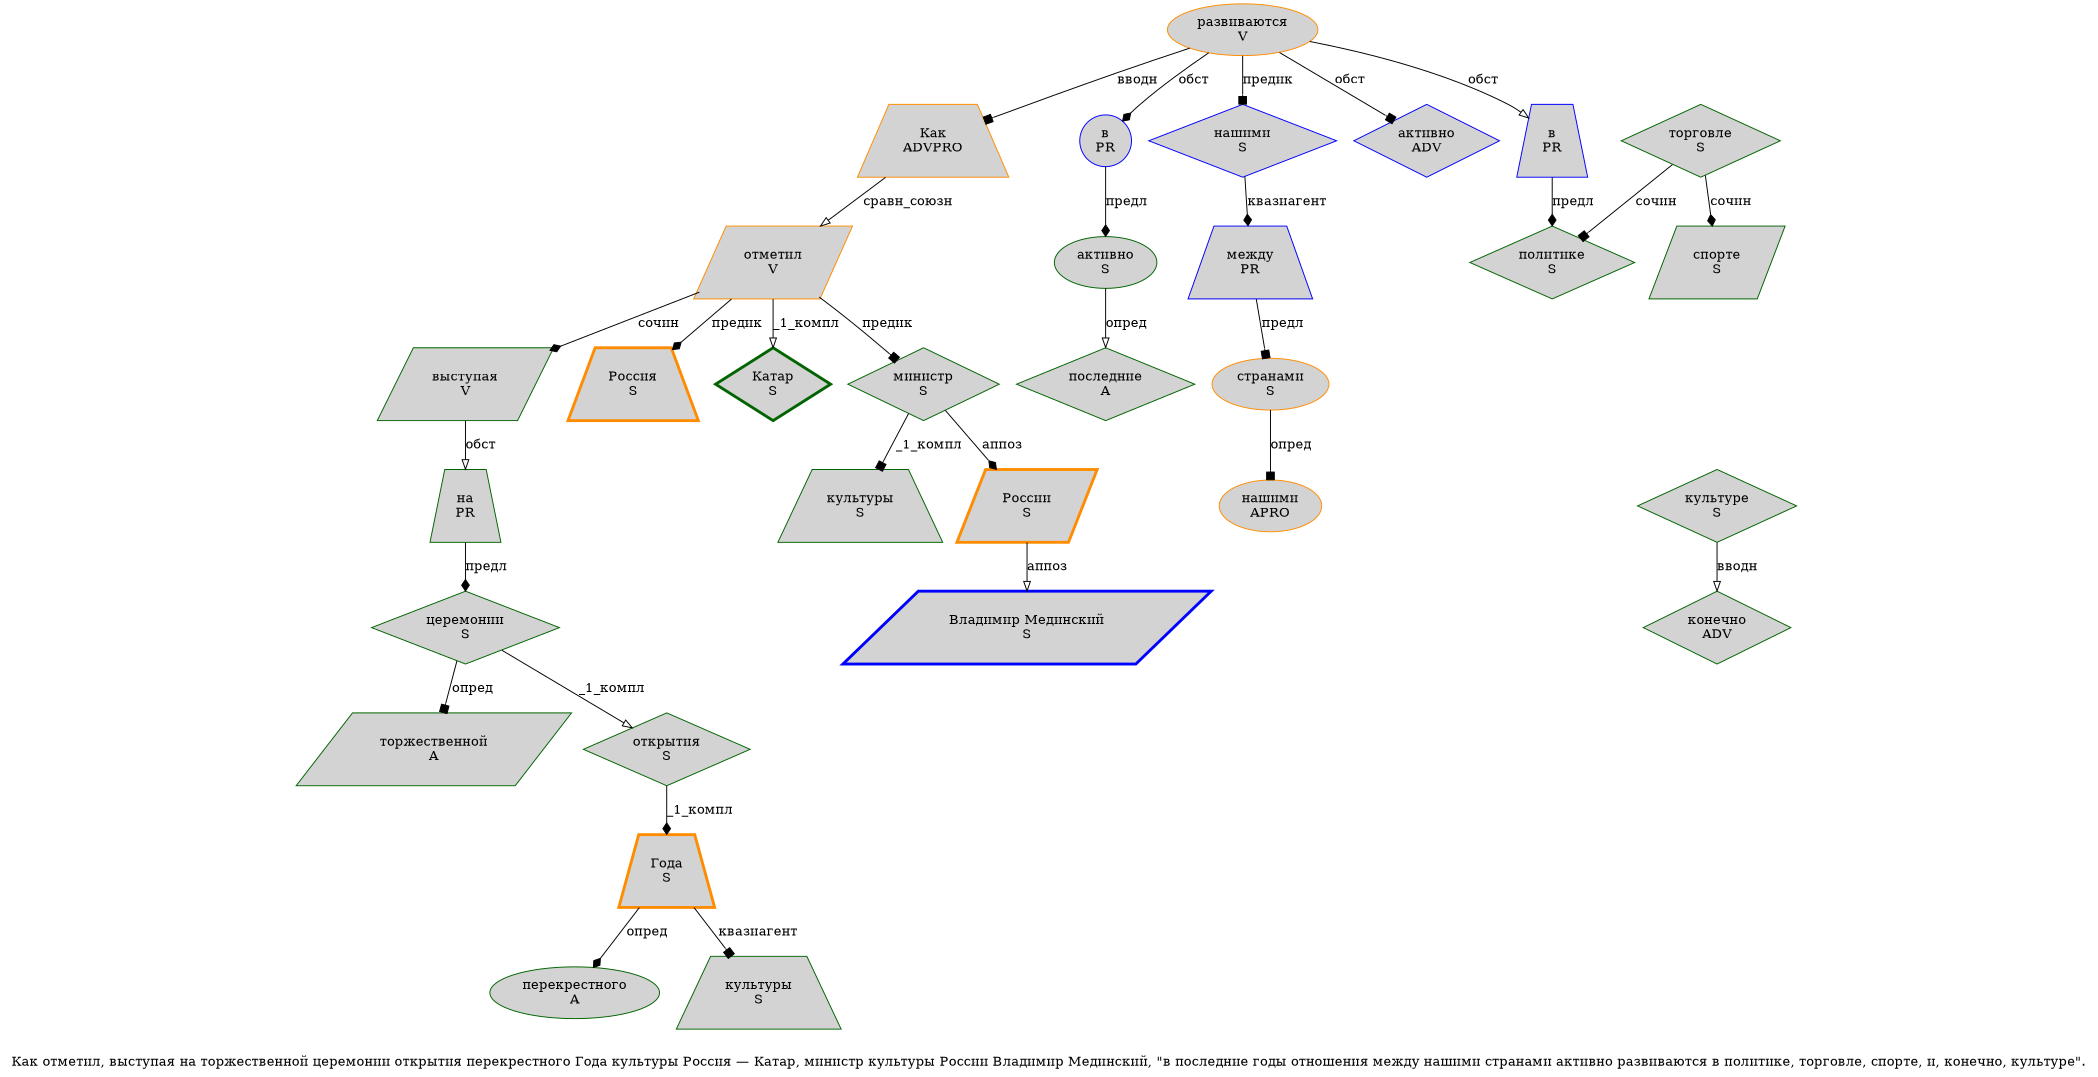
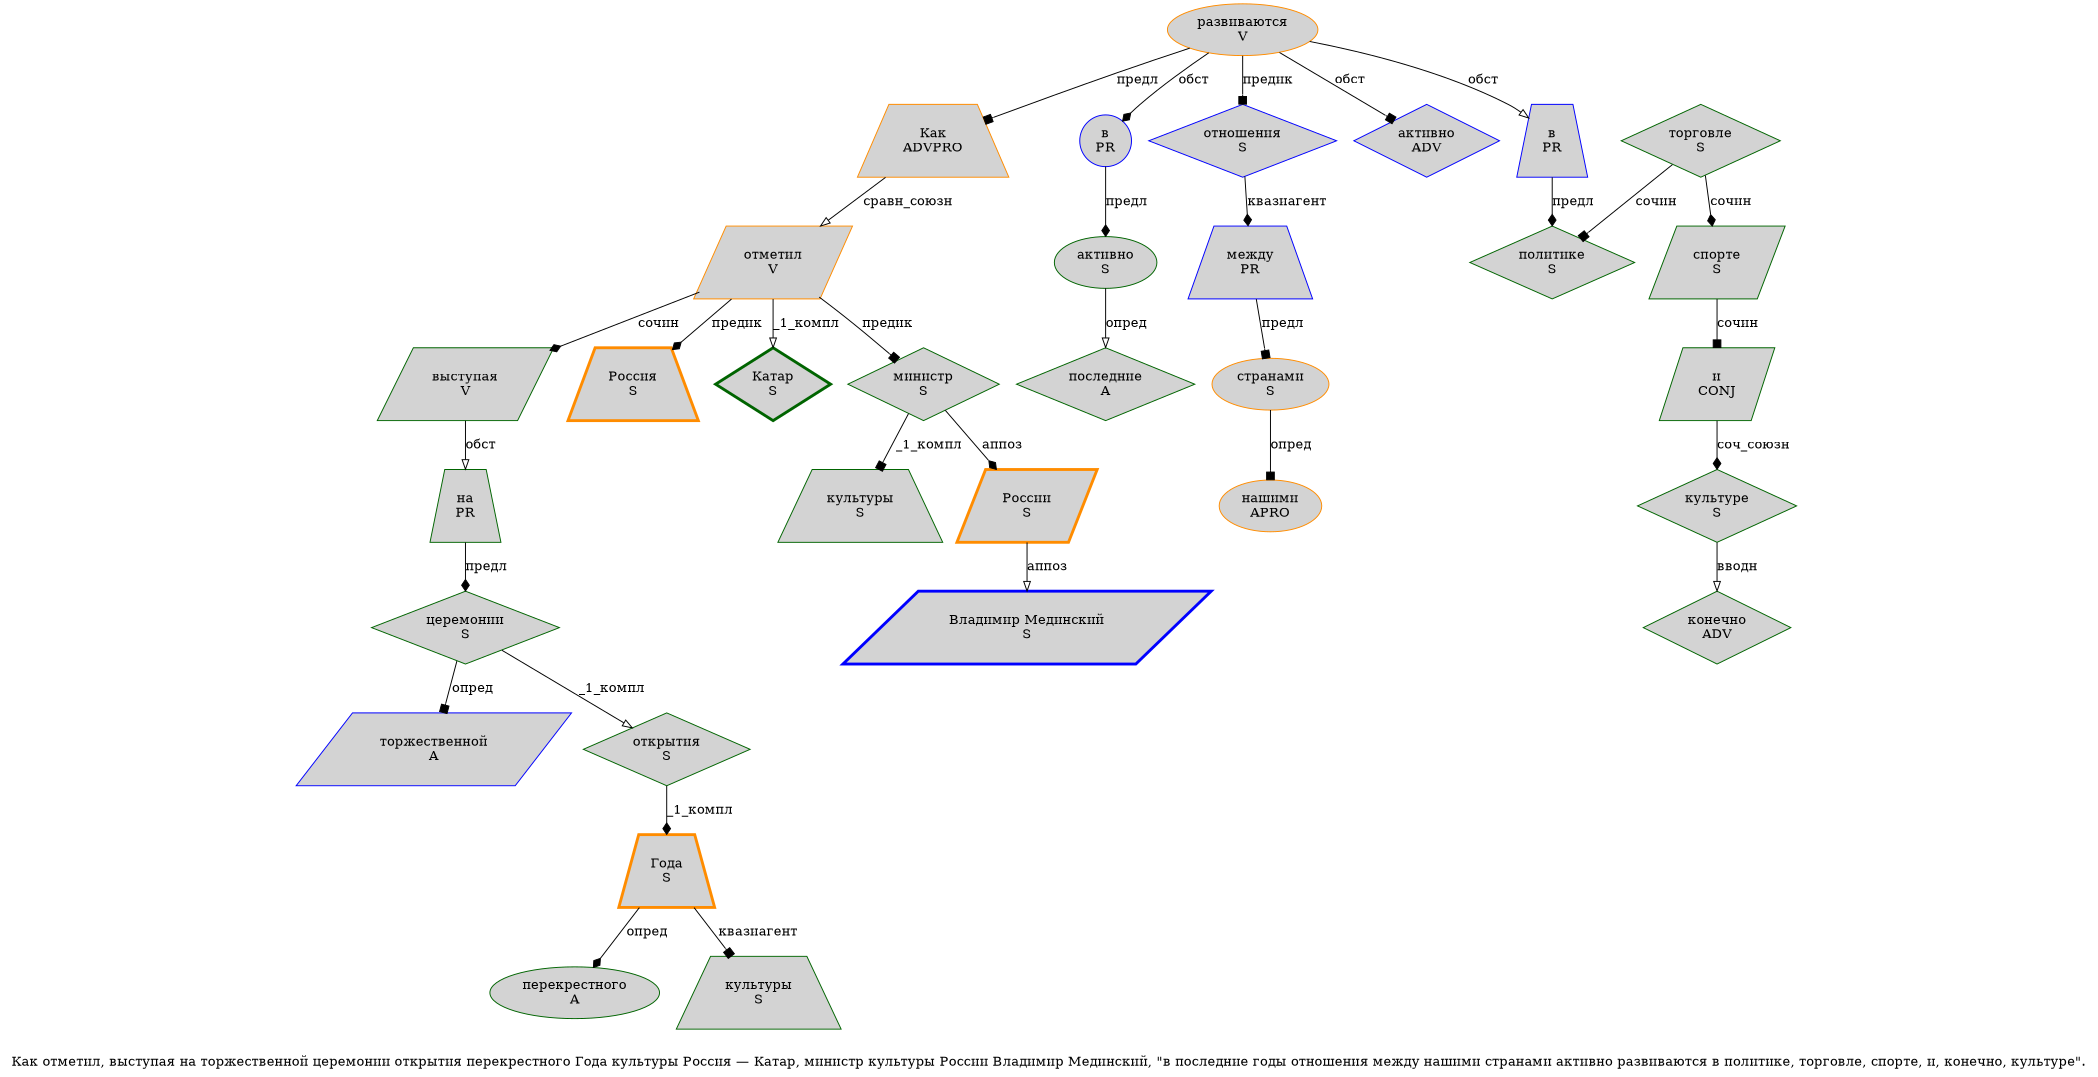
(1138, 80) -> (1138, 80)
(1243, 141) -> (1243, 141)
none -> (1717, 384)
(434, 749) -> (434, 749)
